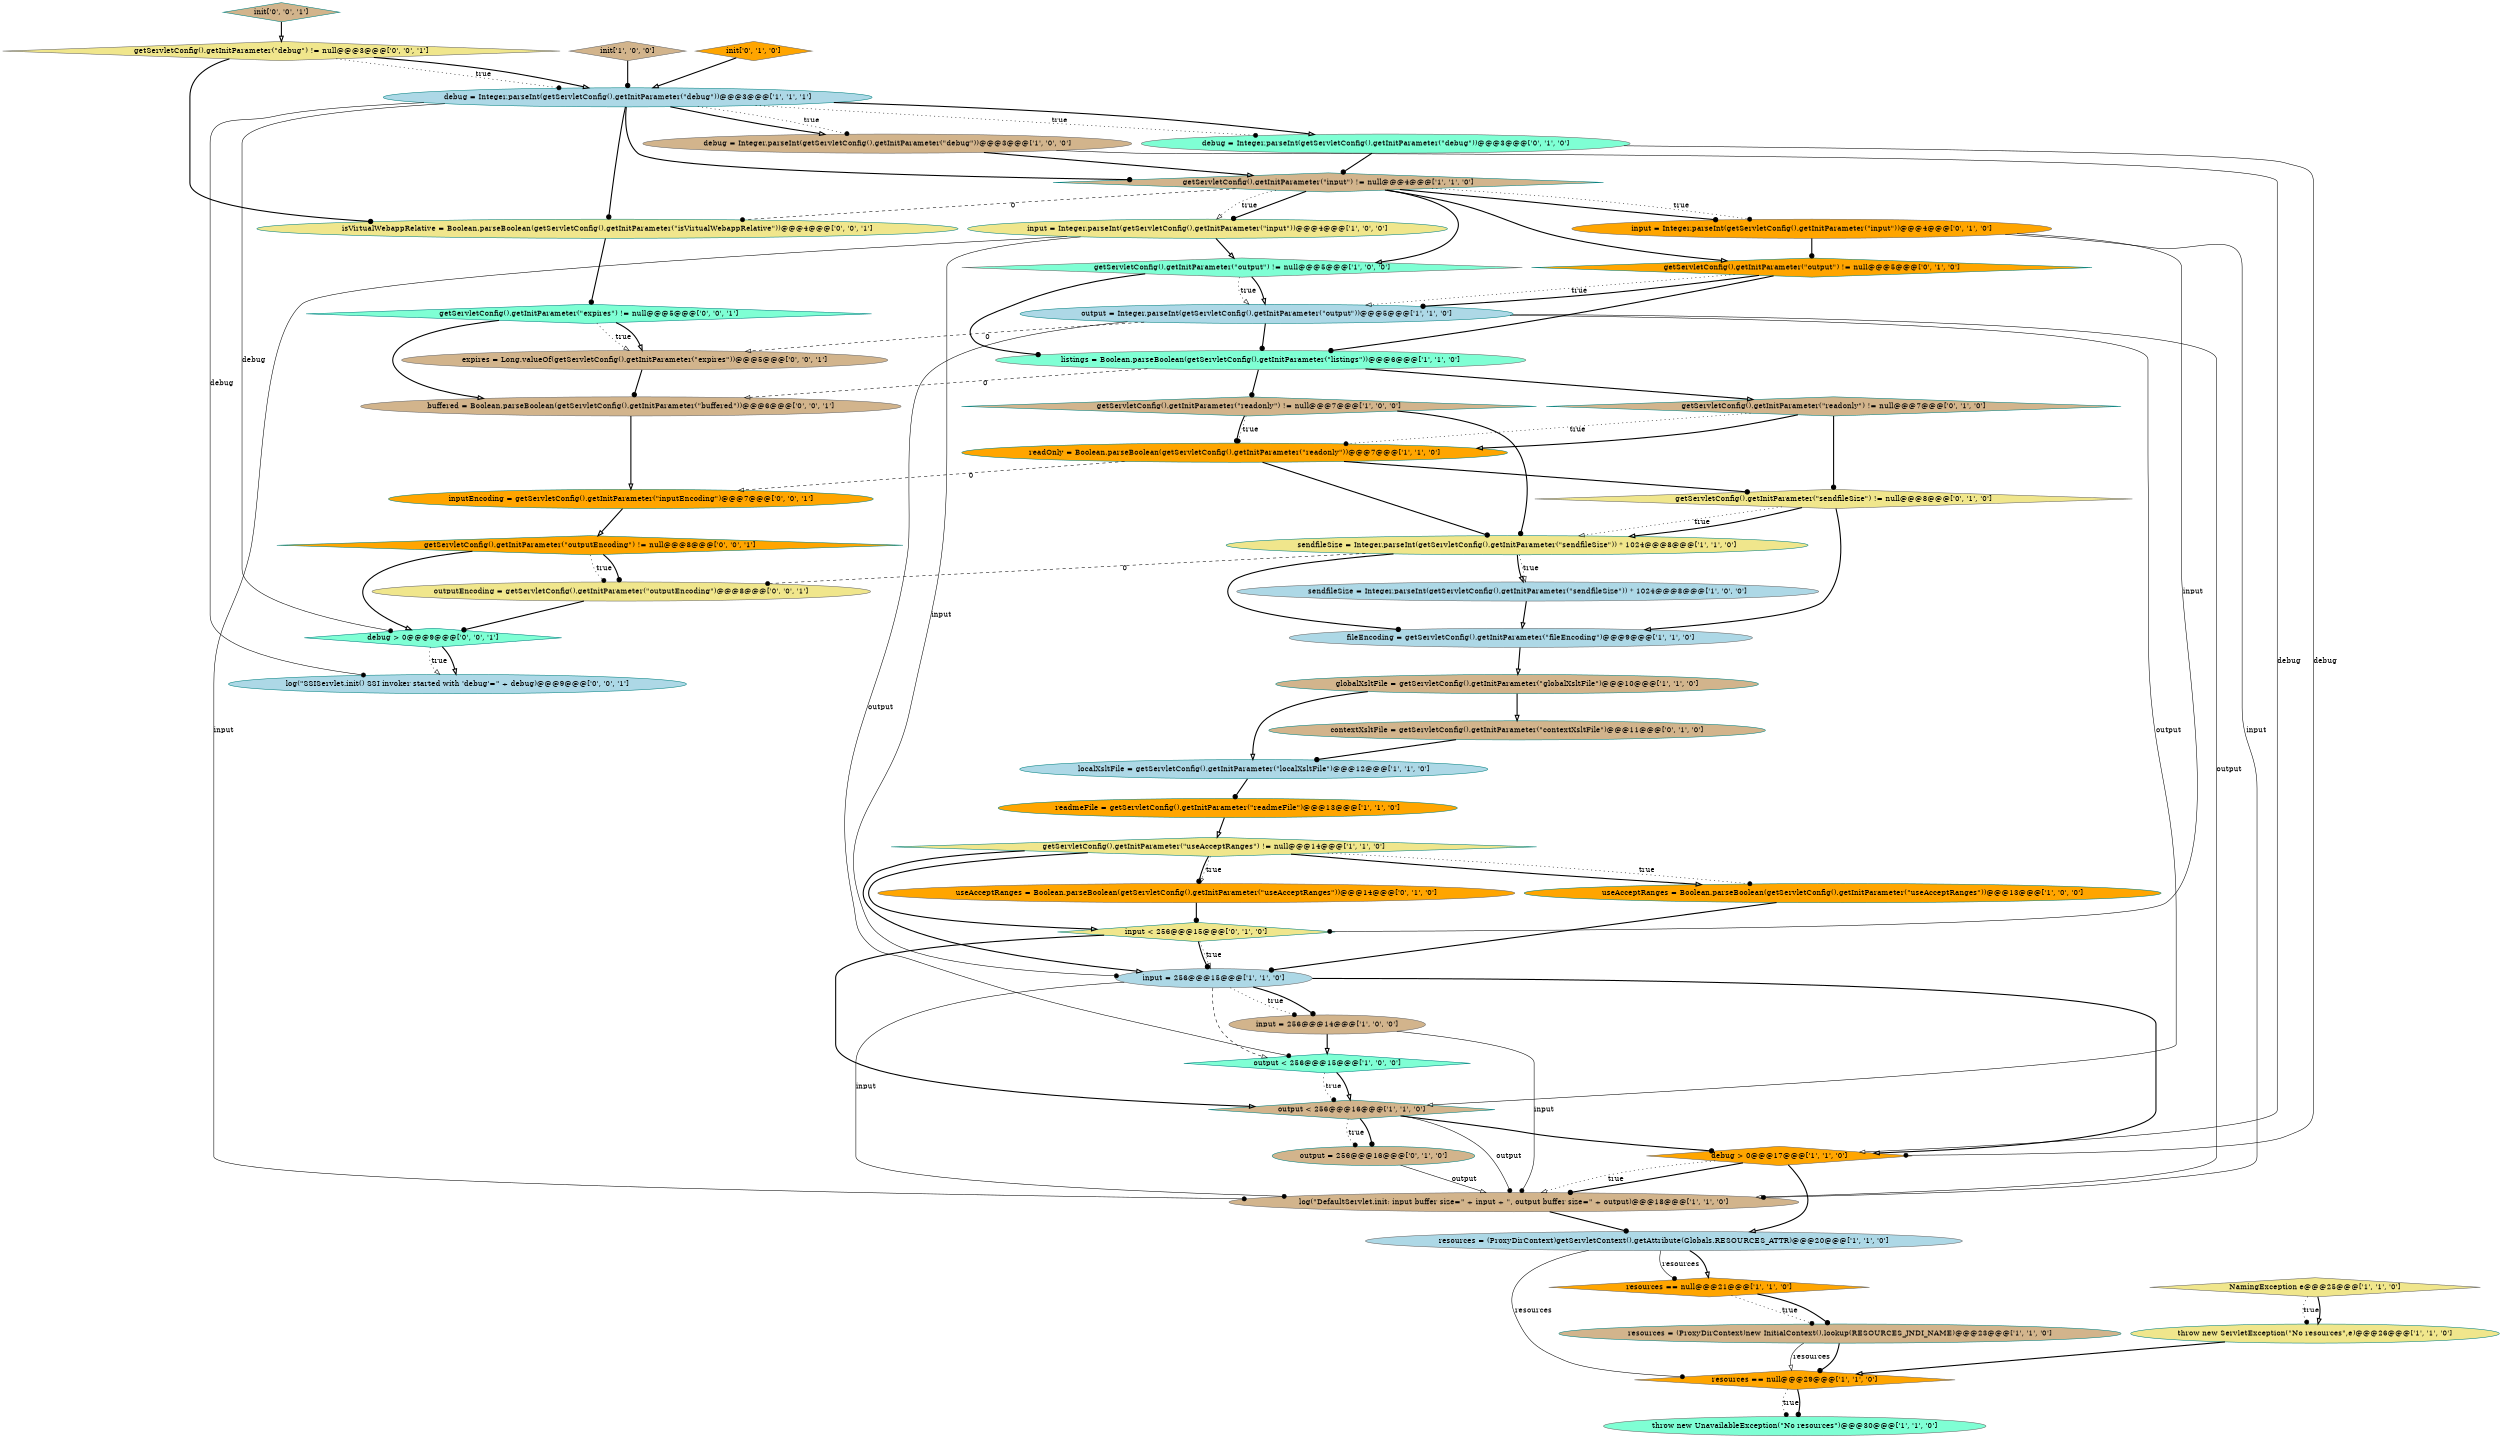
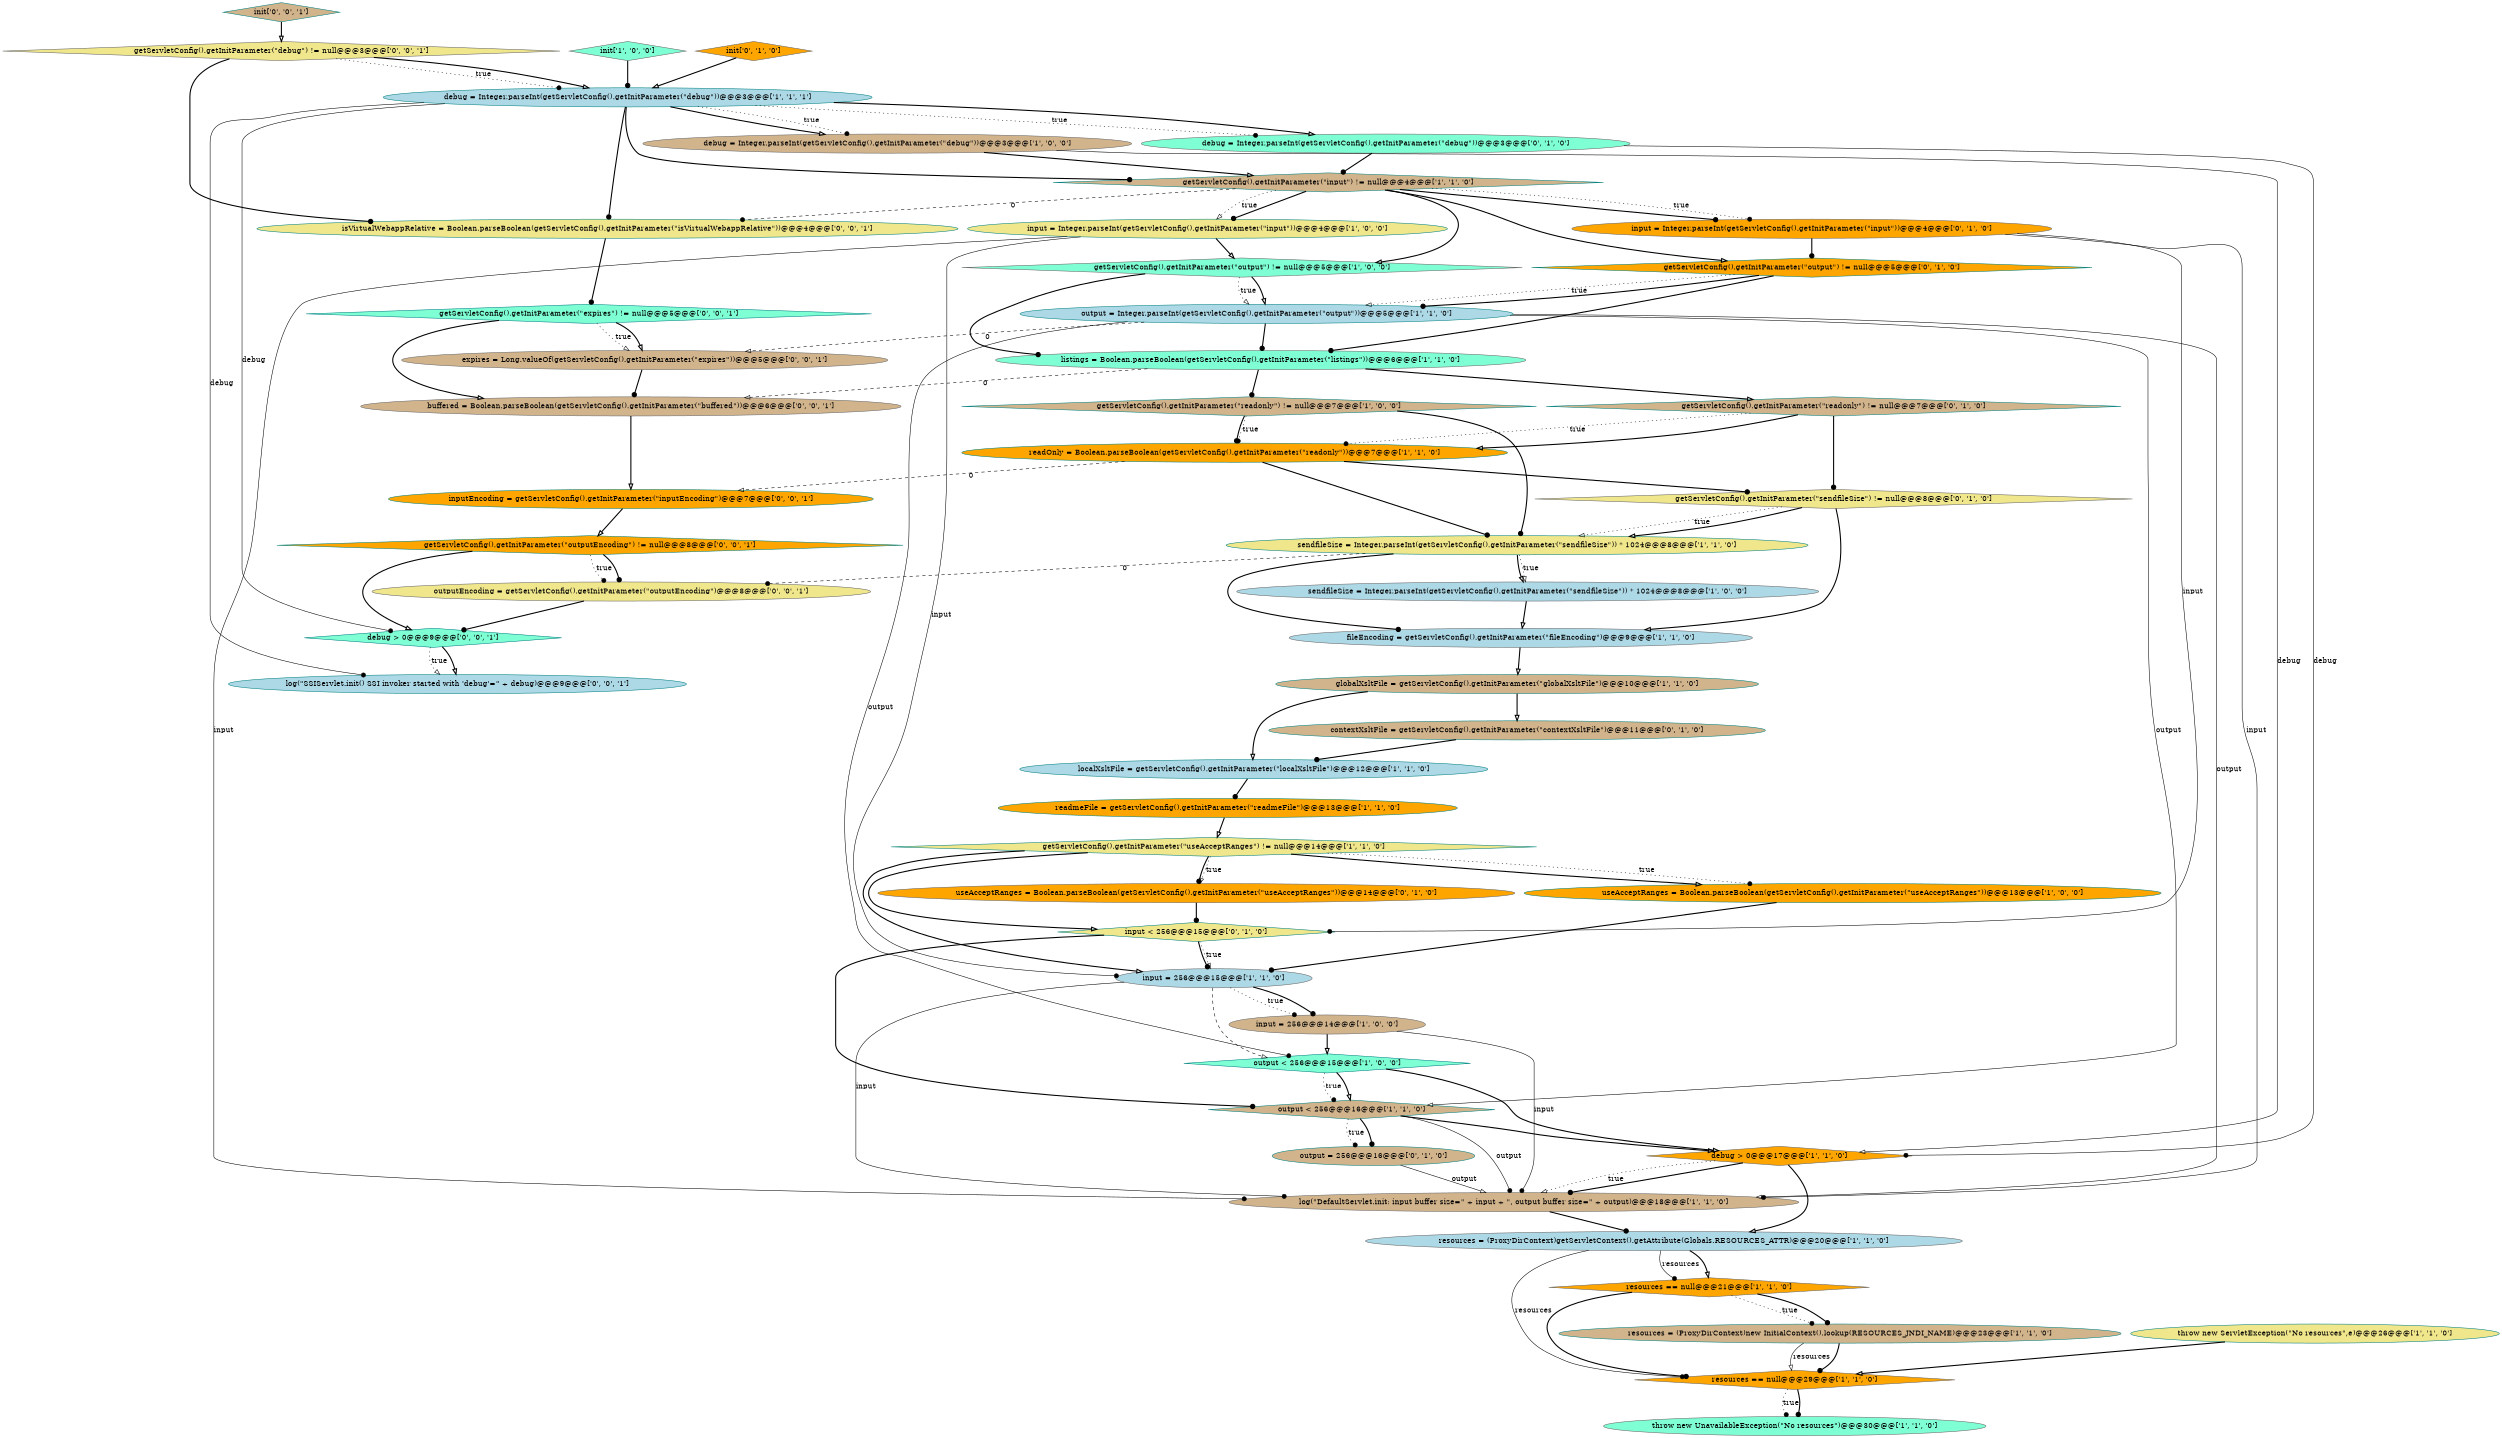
(628, 51) -> (628, 51)
(1922, 990) -> (1544, 1126)
(869, 1067) -> (869, 1067)
(1555, 1137) -> (1555, 1137)
(2315, 1287) -> none
none -> (1563, 1350)
